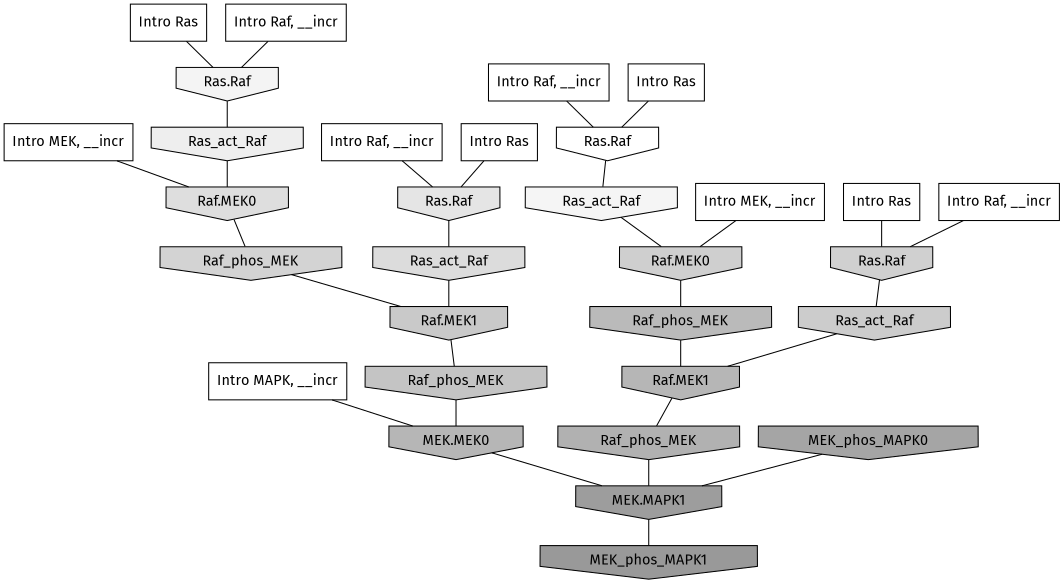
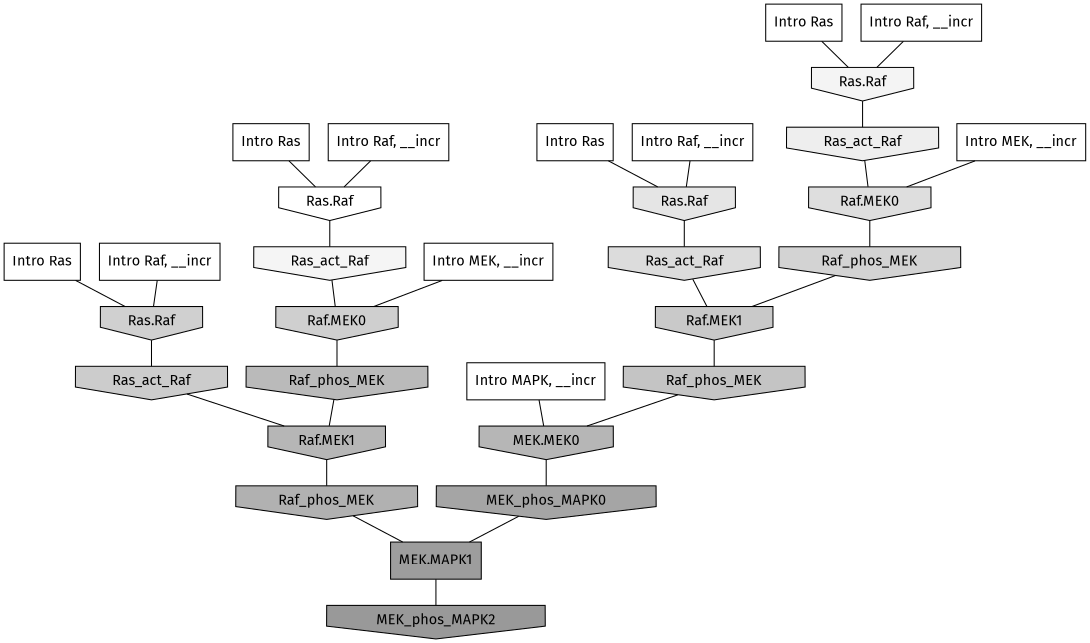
(547, 469) -> (546, 473)
(649, 501) -> (436, 561)
(649, 561) -> (436, 620)
